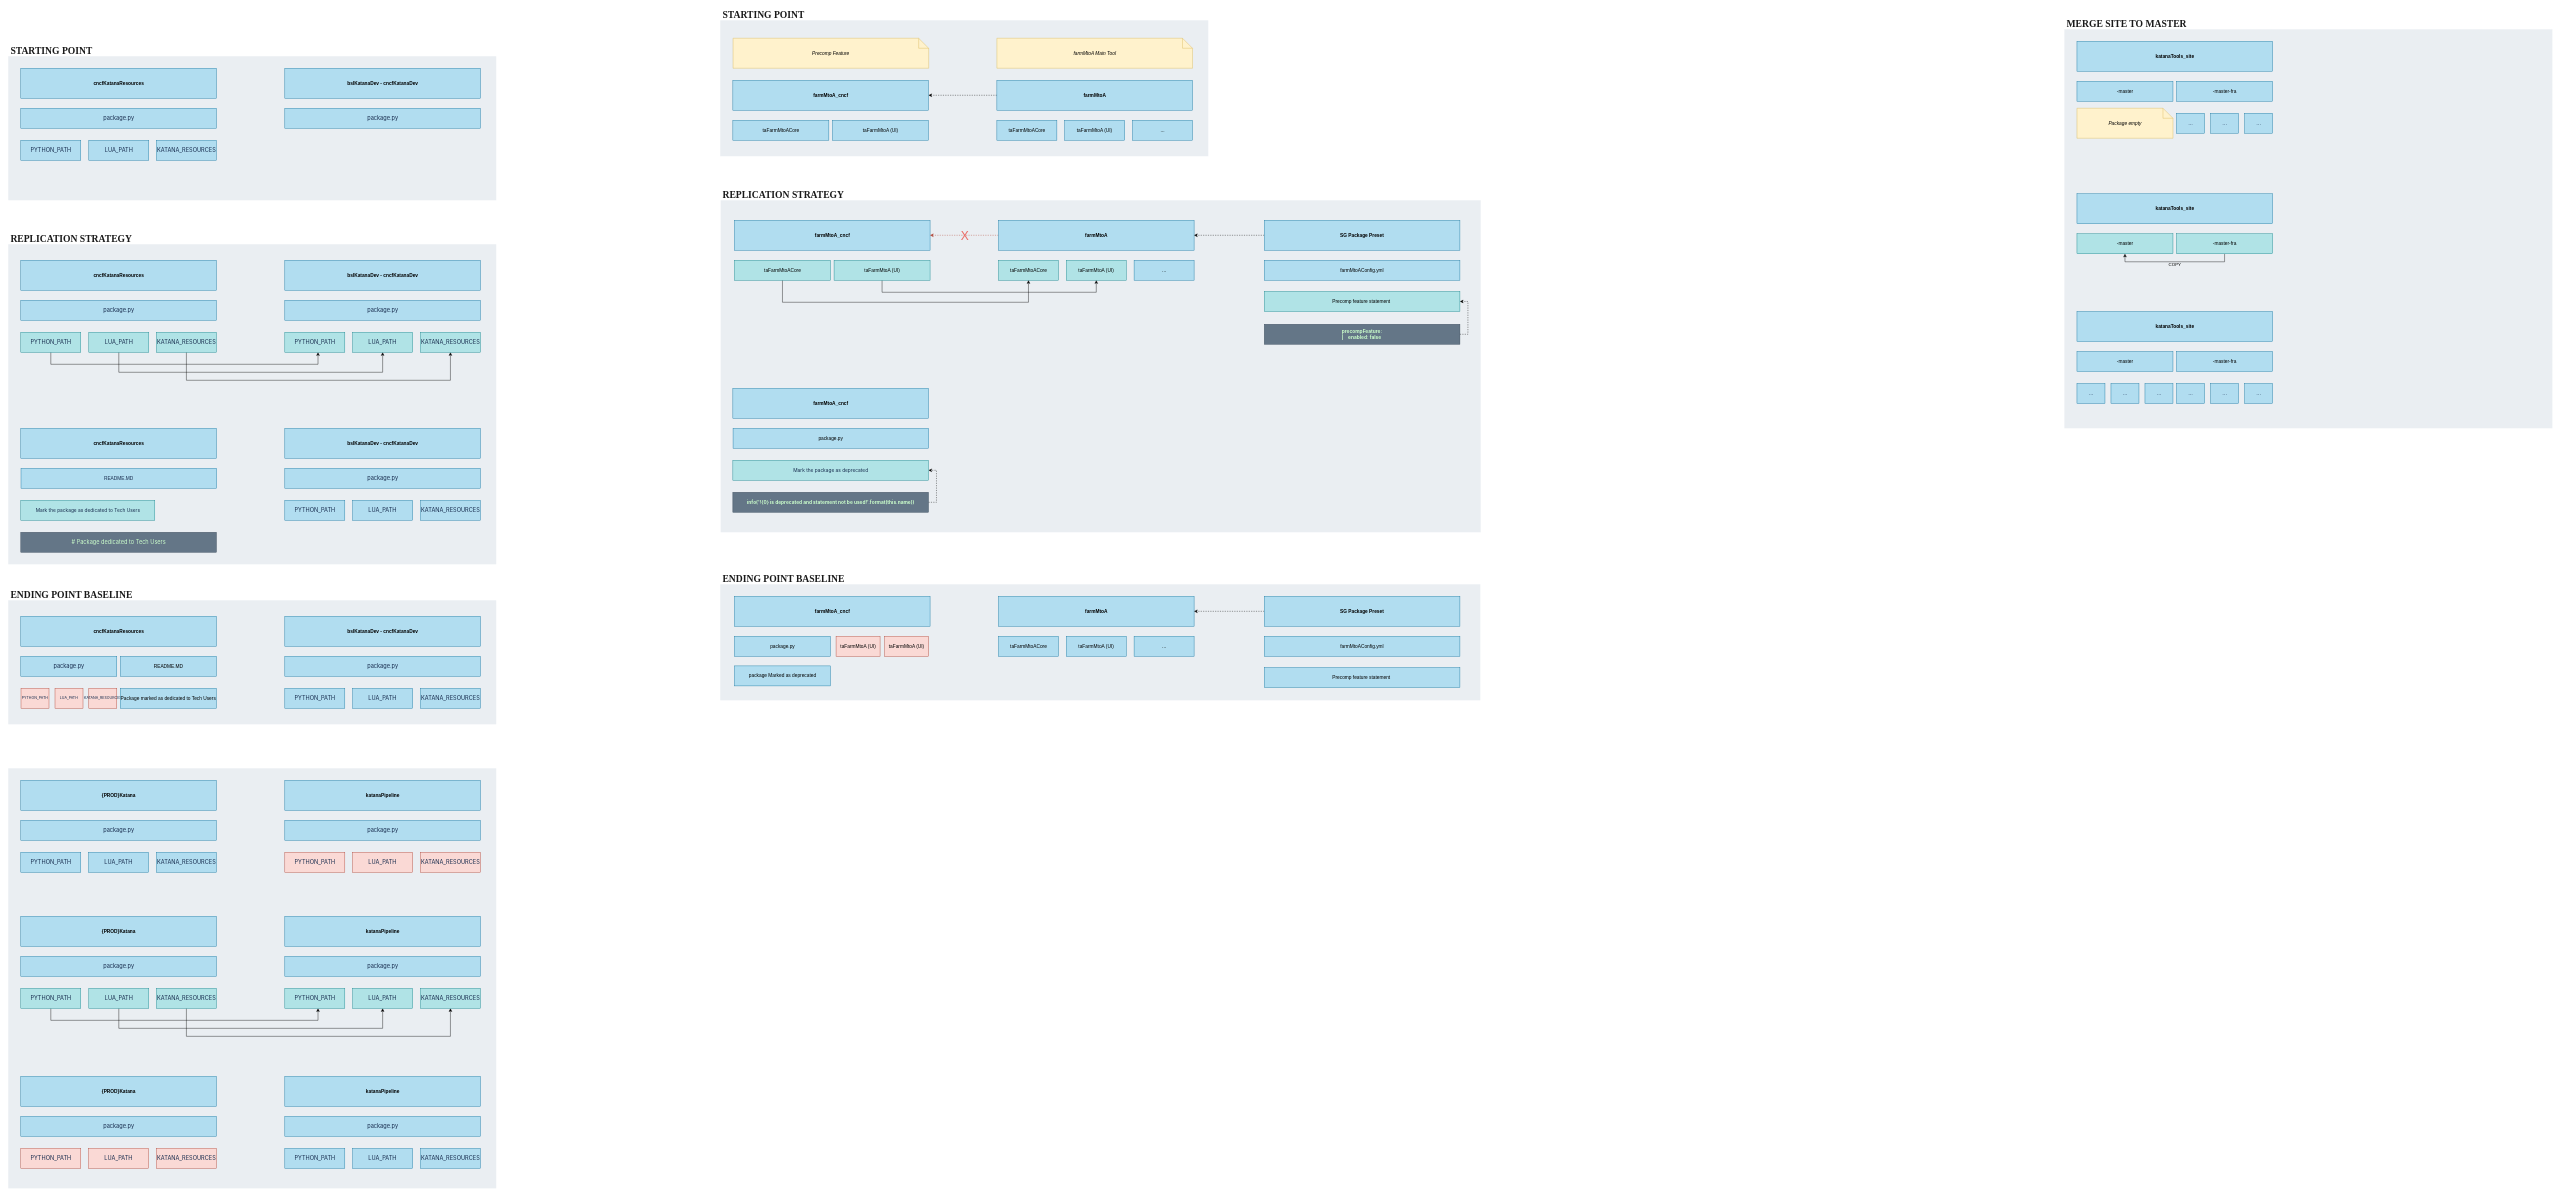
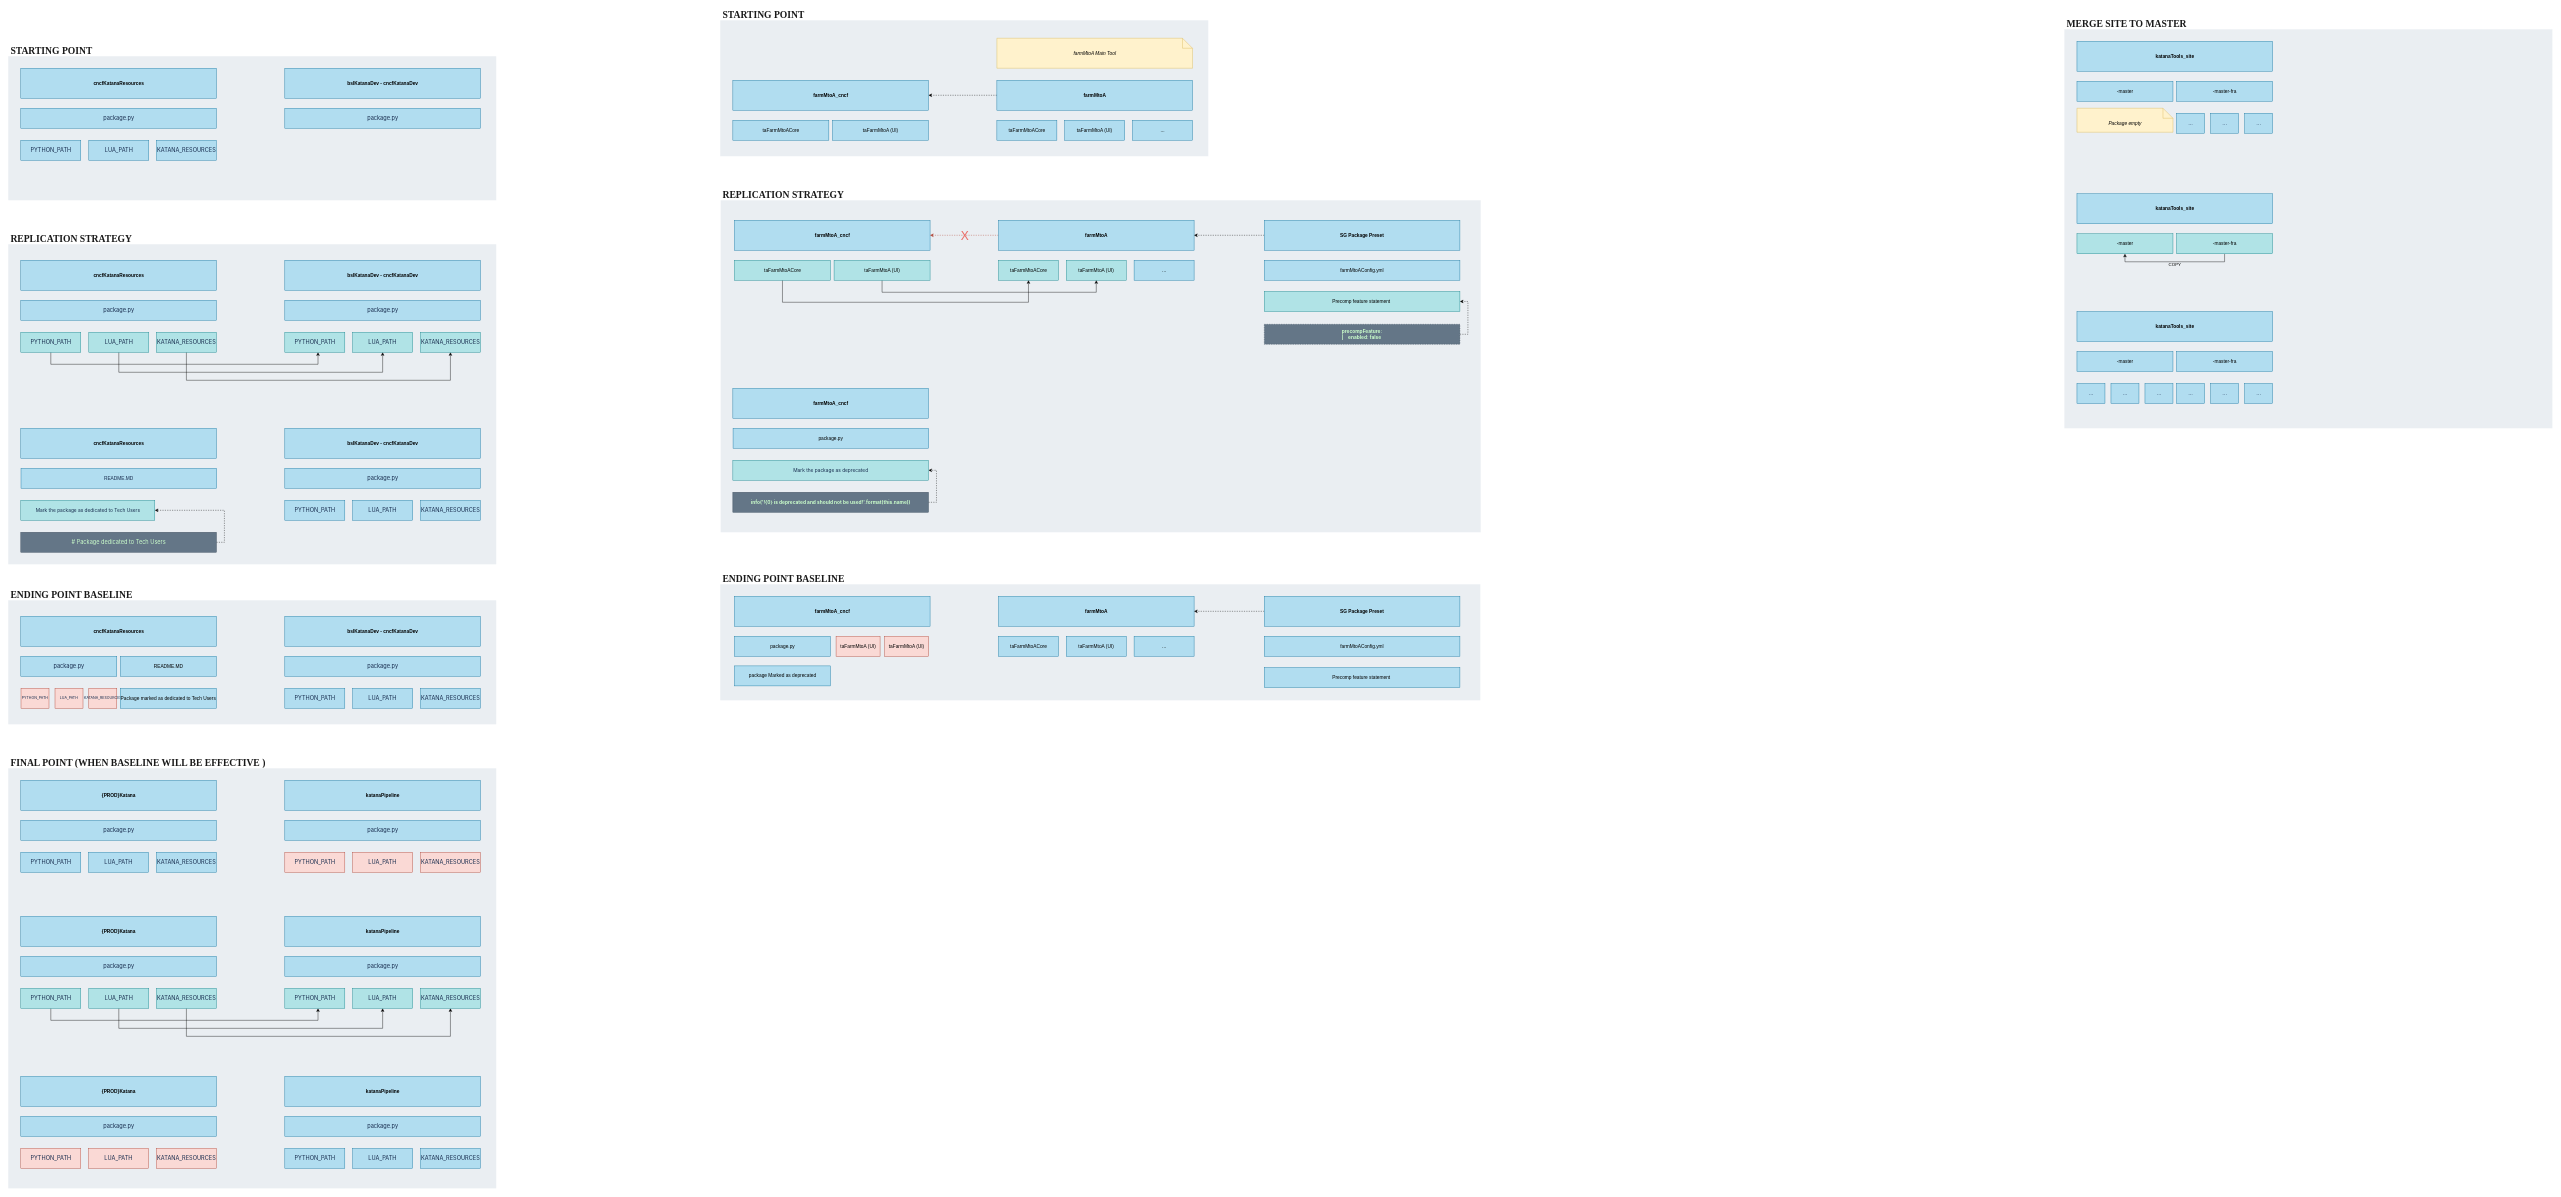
(831, 53) -> none
(2125, 123) -> (2125, 120)
(1362, 334) -> (1362, 334)
(831, 502) -> (831, 502)
none -> (158, 510)
none -> (140, 762)
